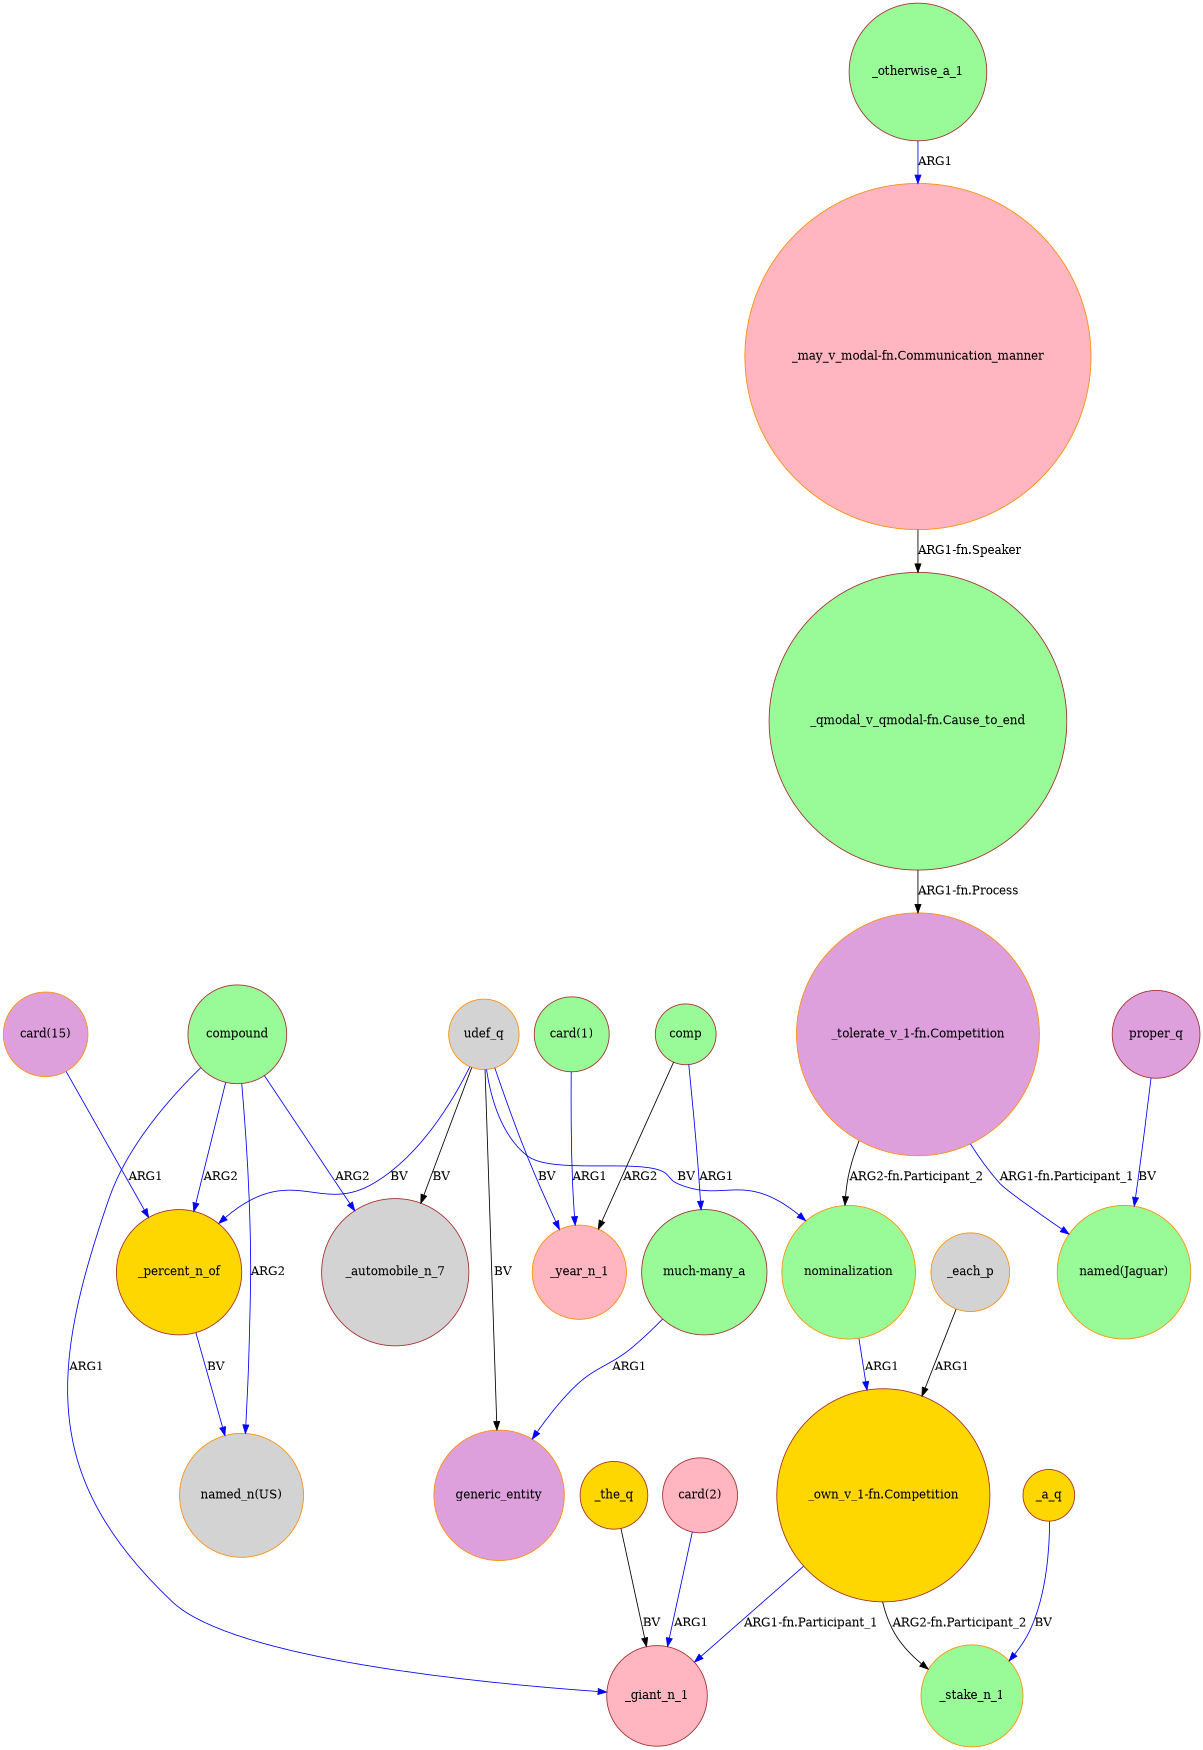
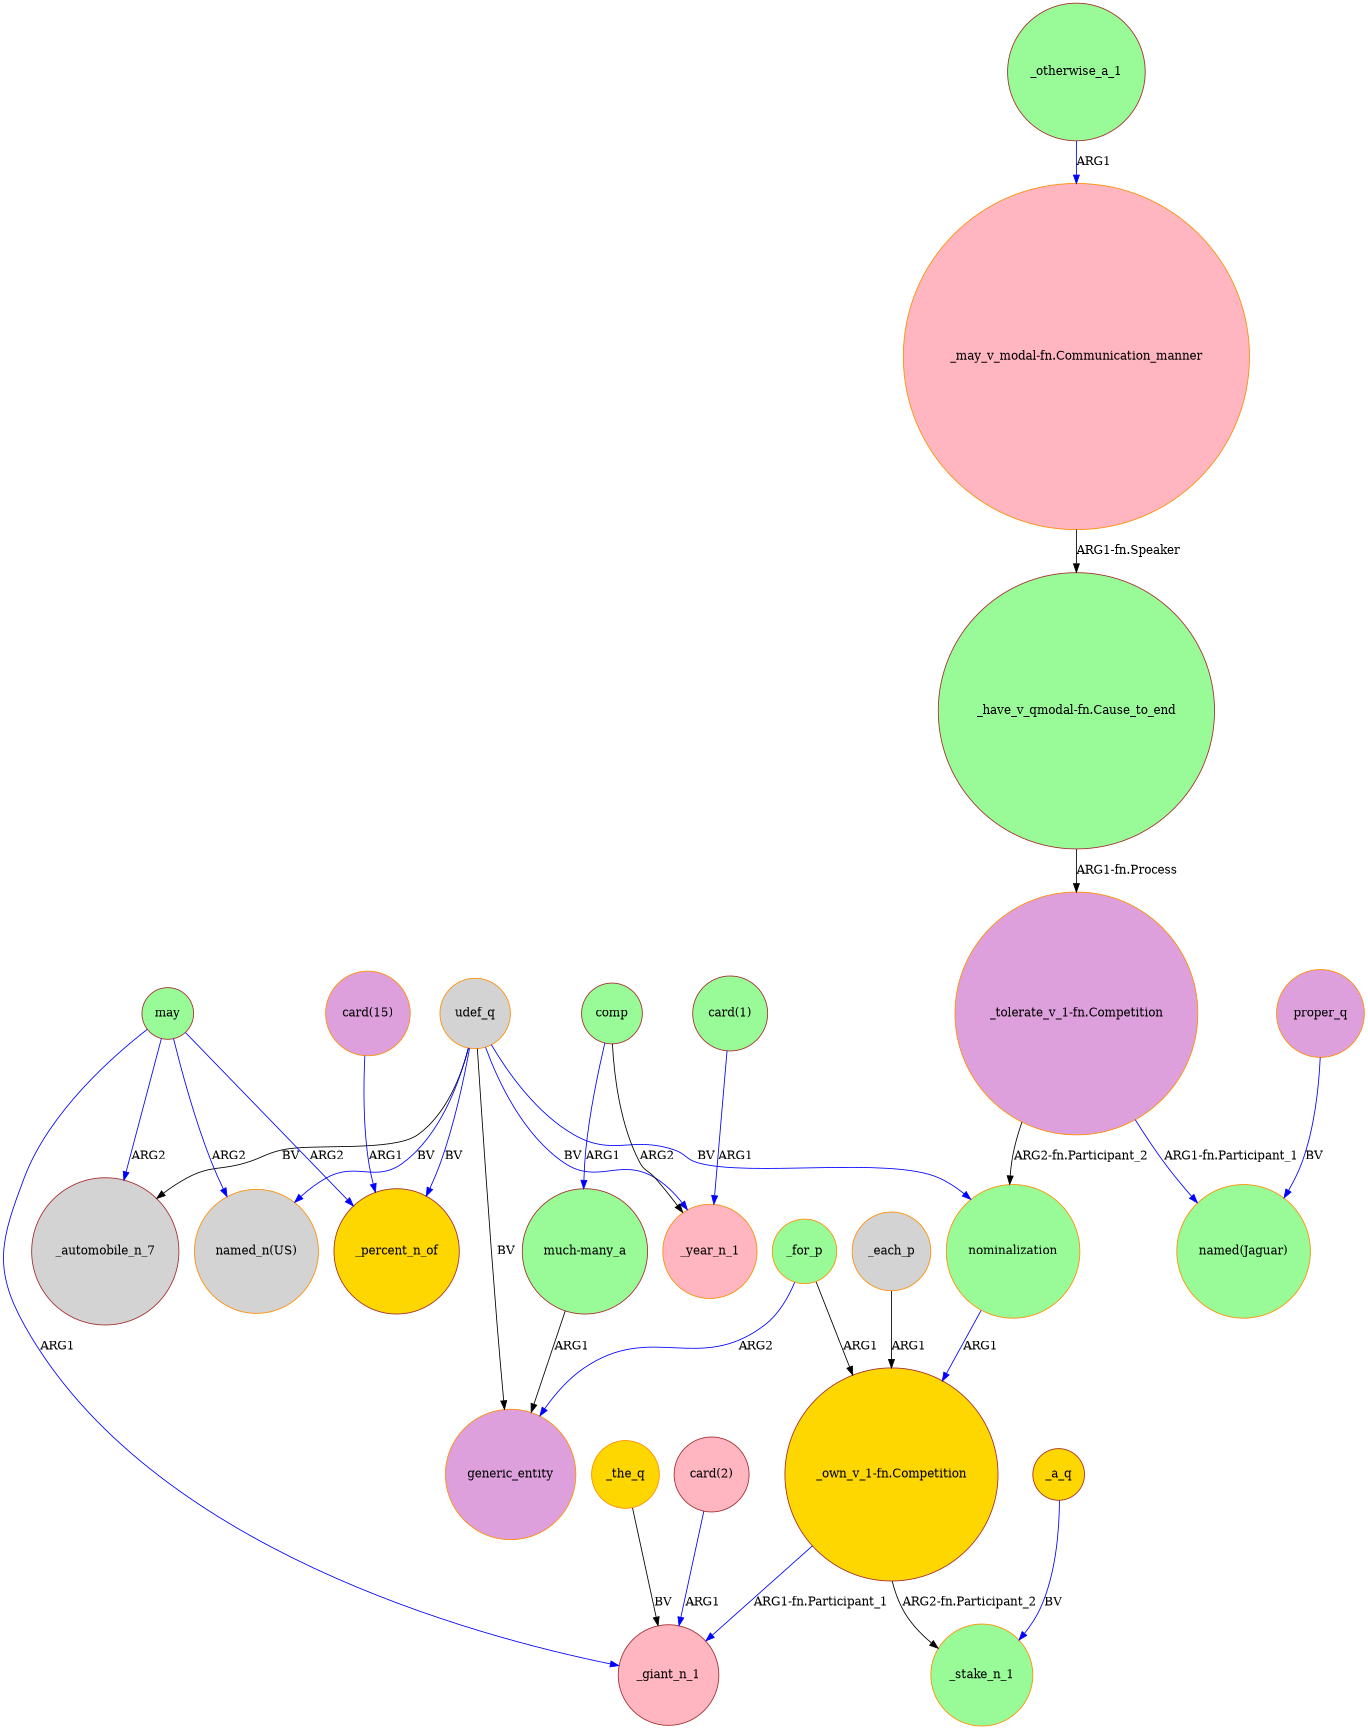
(918, 721) -> (1076, 711)
(237, 1034) -> (168, 1013)
(1156, 1034) -> (1320, 1013)
none -> (804, 1251)
(596, 1371) -> (550, 1357)
(209, 1380) -> (412, 1155)
(614, 1495) -> (625, 1474)
